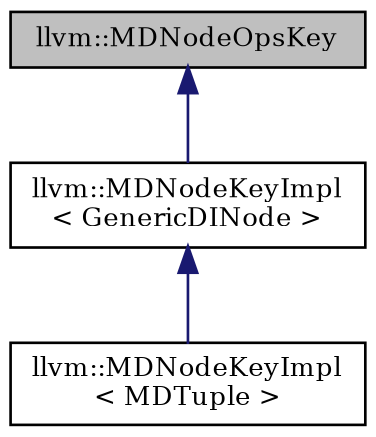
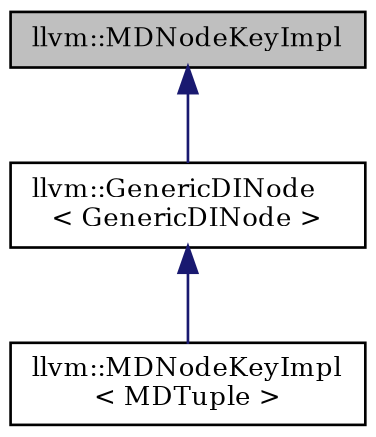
(188, 40) -> (188, 40)
(188, 205) -> (188, 205)
